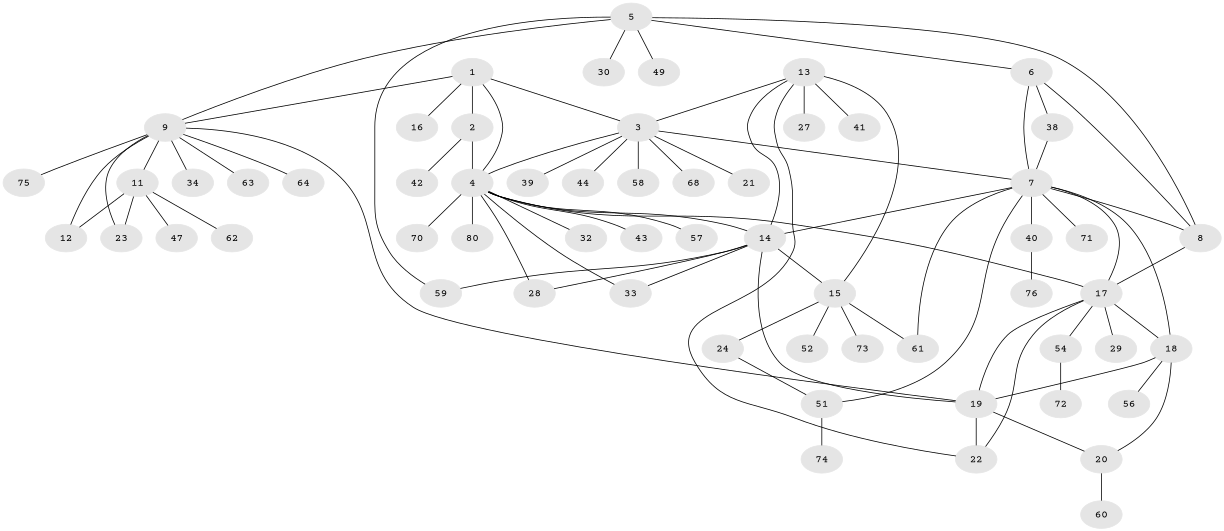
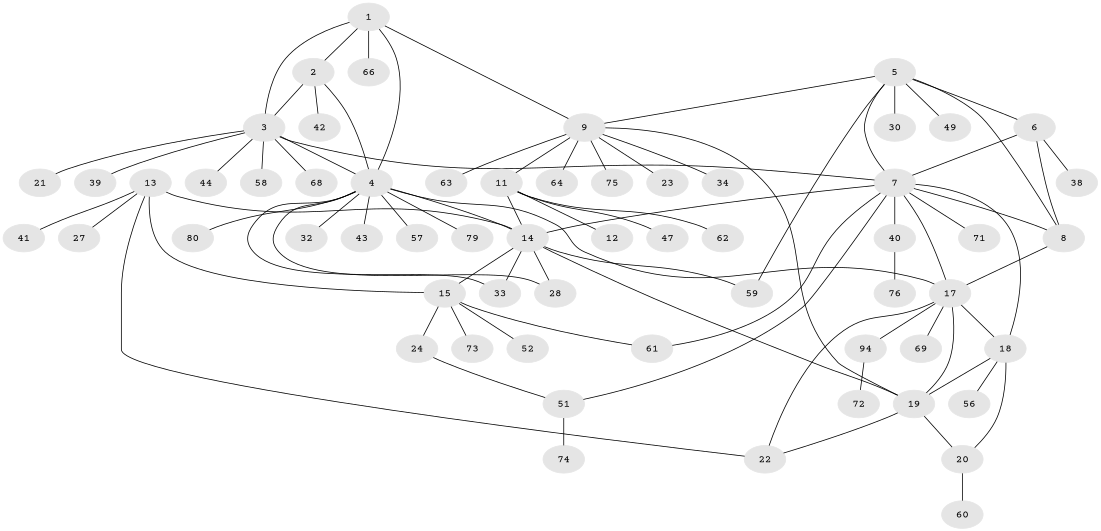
(721, 100) -> (289, 100)
(417, 127) -> (369, 72)
(1042, 155) -> (864, 127)
(100, 172) -> none
(129, 211) -> (517, 215)
(417, 238) -> (472, 238)
(1061, 349) -> (866, 349)
(1116, 349) -> (921, 349)
